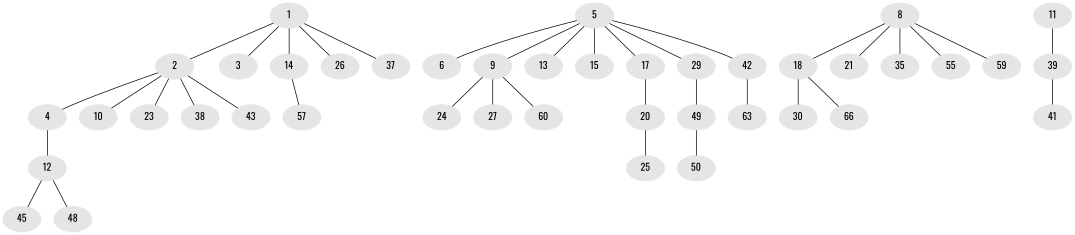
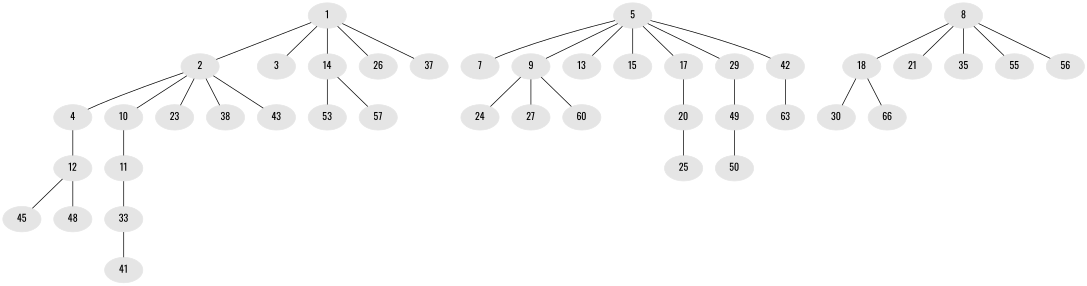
(442, 66) -> (480, 66)
(1002, 66) -> (1065, 66)
(1053, 66) -> (124, 219)
none -> (327, 117)
none -> (124, 143)
